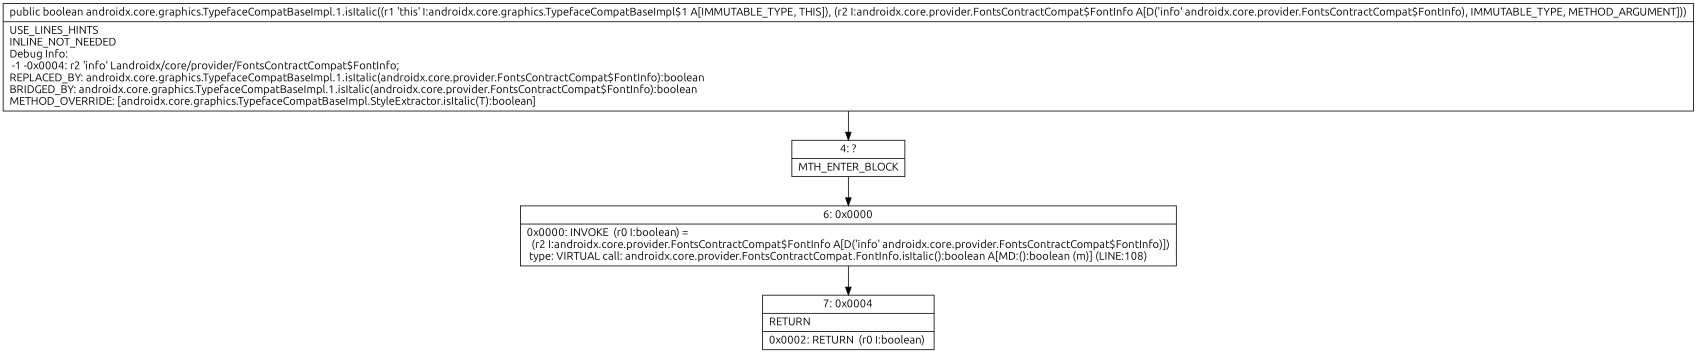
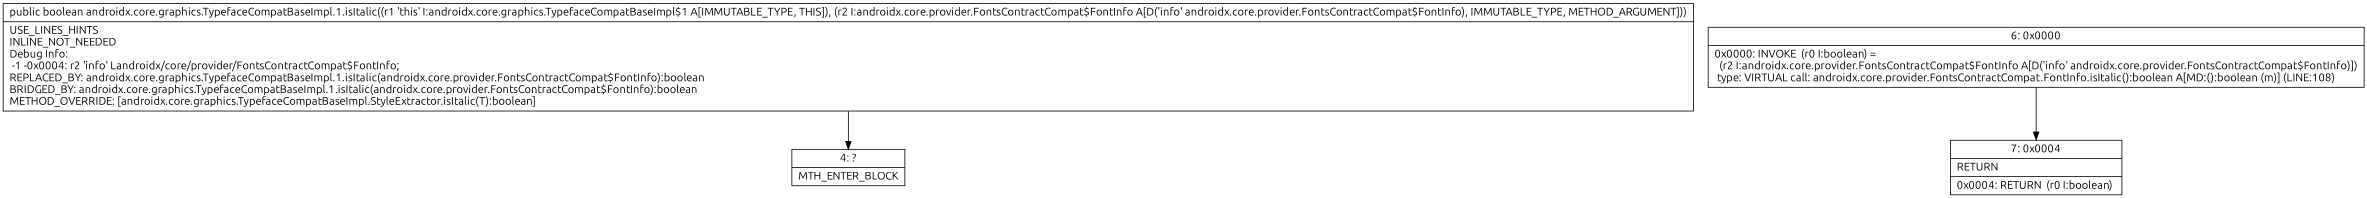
(848, 187) -> none
(848, 340) -> (2036, 185)
